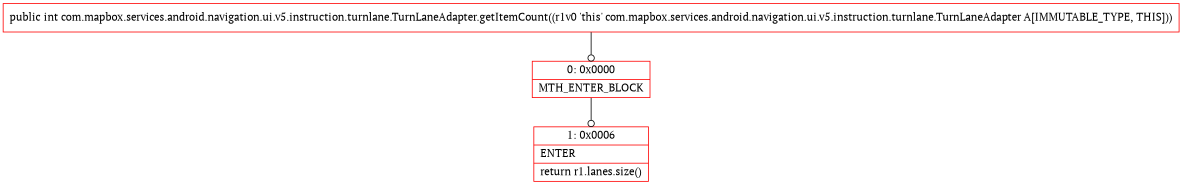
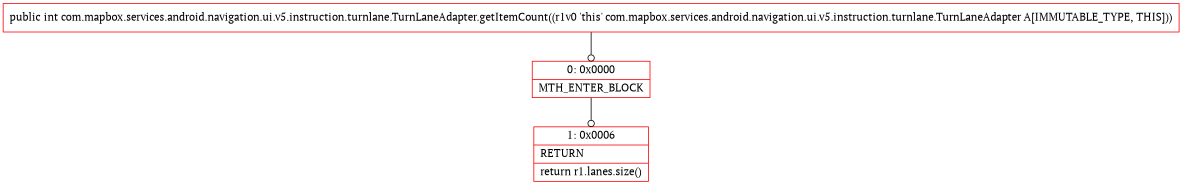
(558, 154) -> (562, 154)
